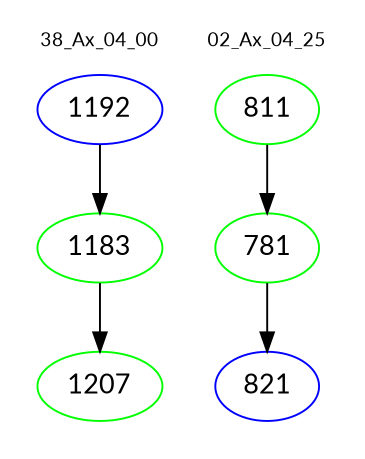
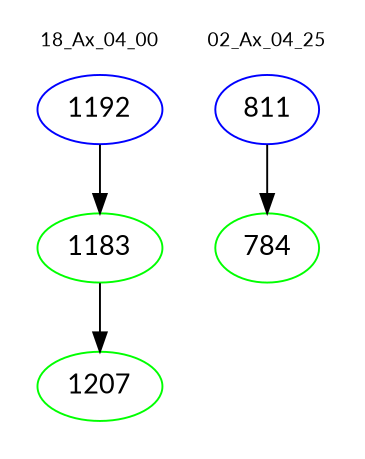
(100, 41) -> (100, 41)
(267, 110) -> (267, 110)
(267, 248) -> (267, 248)
(267, 386) -> none
